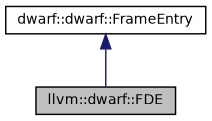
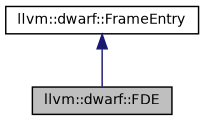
(106, 20) -> (102, 20)
